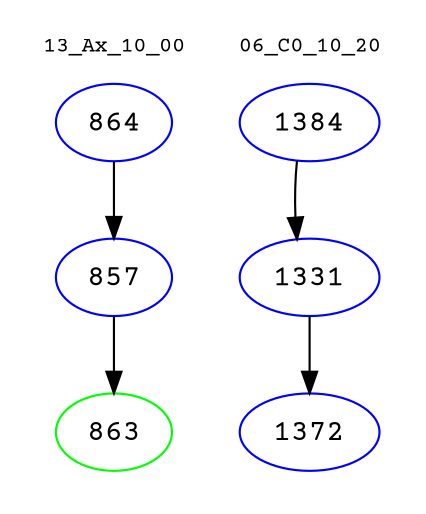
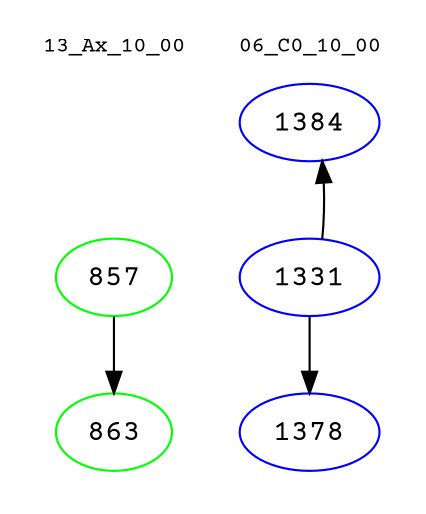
(311, 46) -> (311, 46)
(114, 123) -> none
(295, 189) -> (324, 211)
(114, 277) -> (114, 277)
(310, 432) -> (310, 432)
